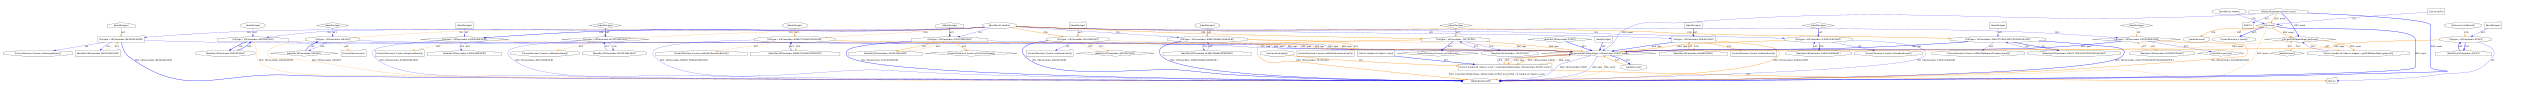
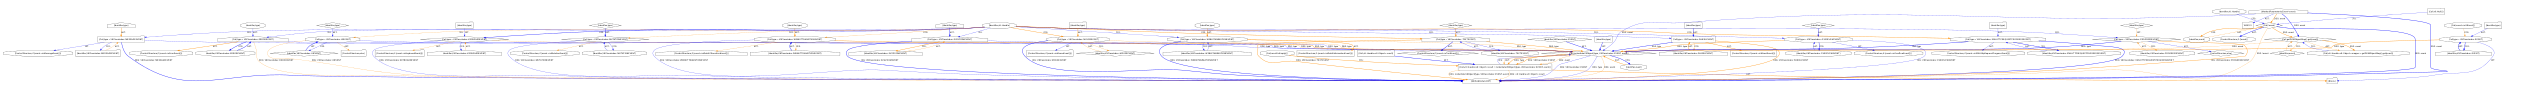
none -> (161, 53)
(971, 53) -> none
